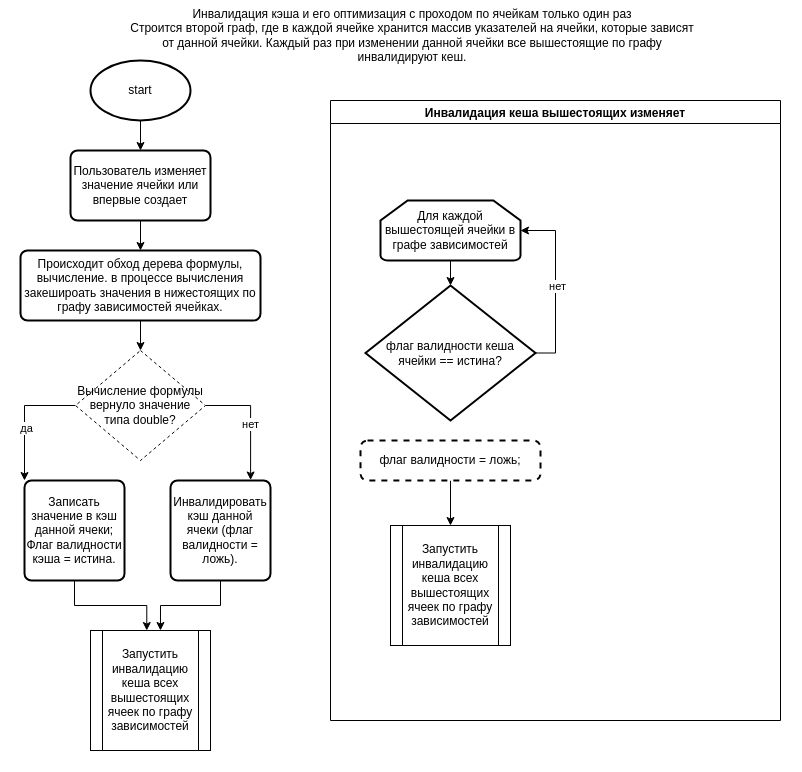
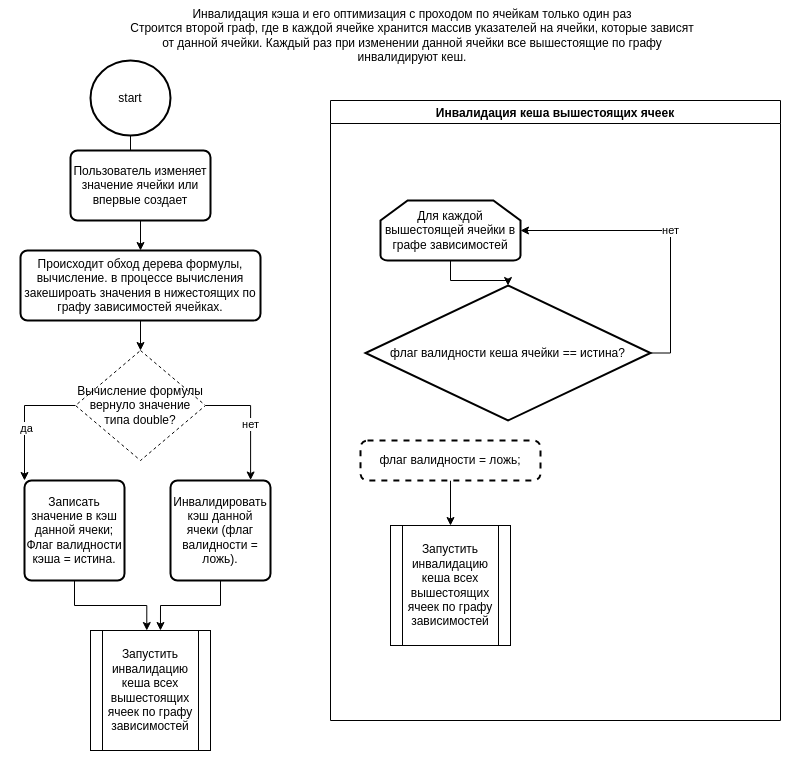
(141, 91) -> (131, 98)
(555, 113) -> (555, 113)
(451, 353) -> (508, 353)
